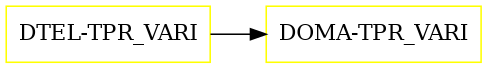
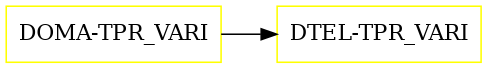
(230, 34) -> (241, 34)
